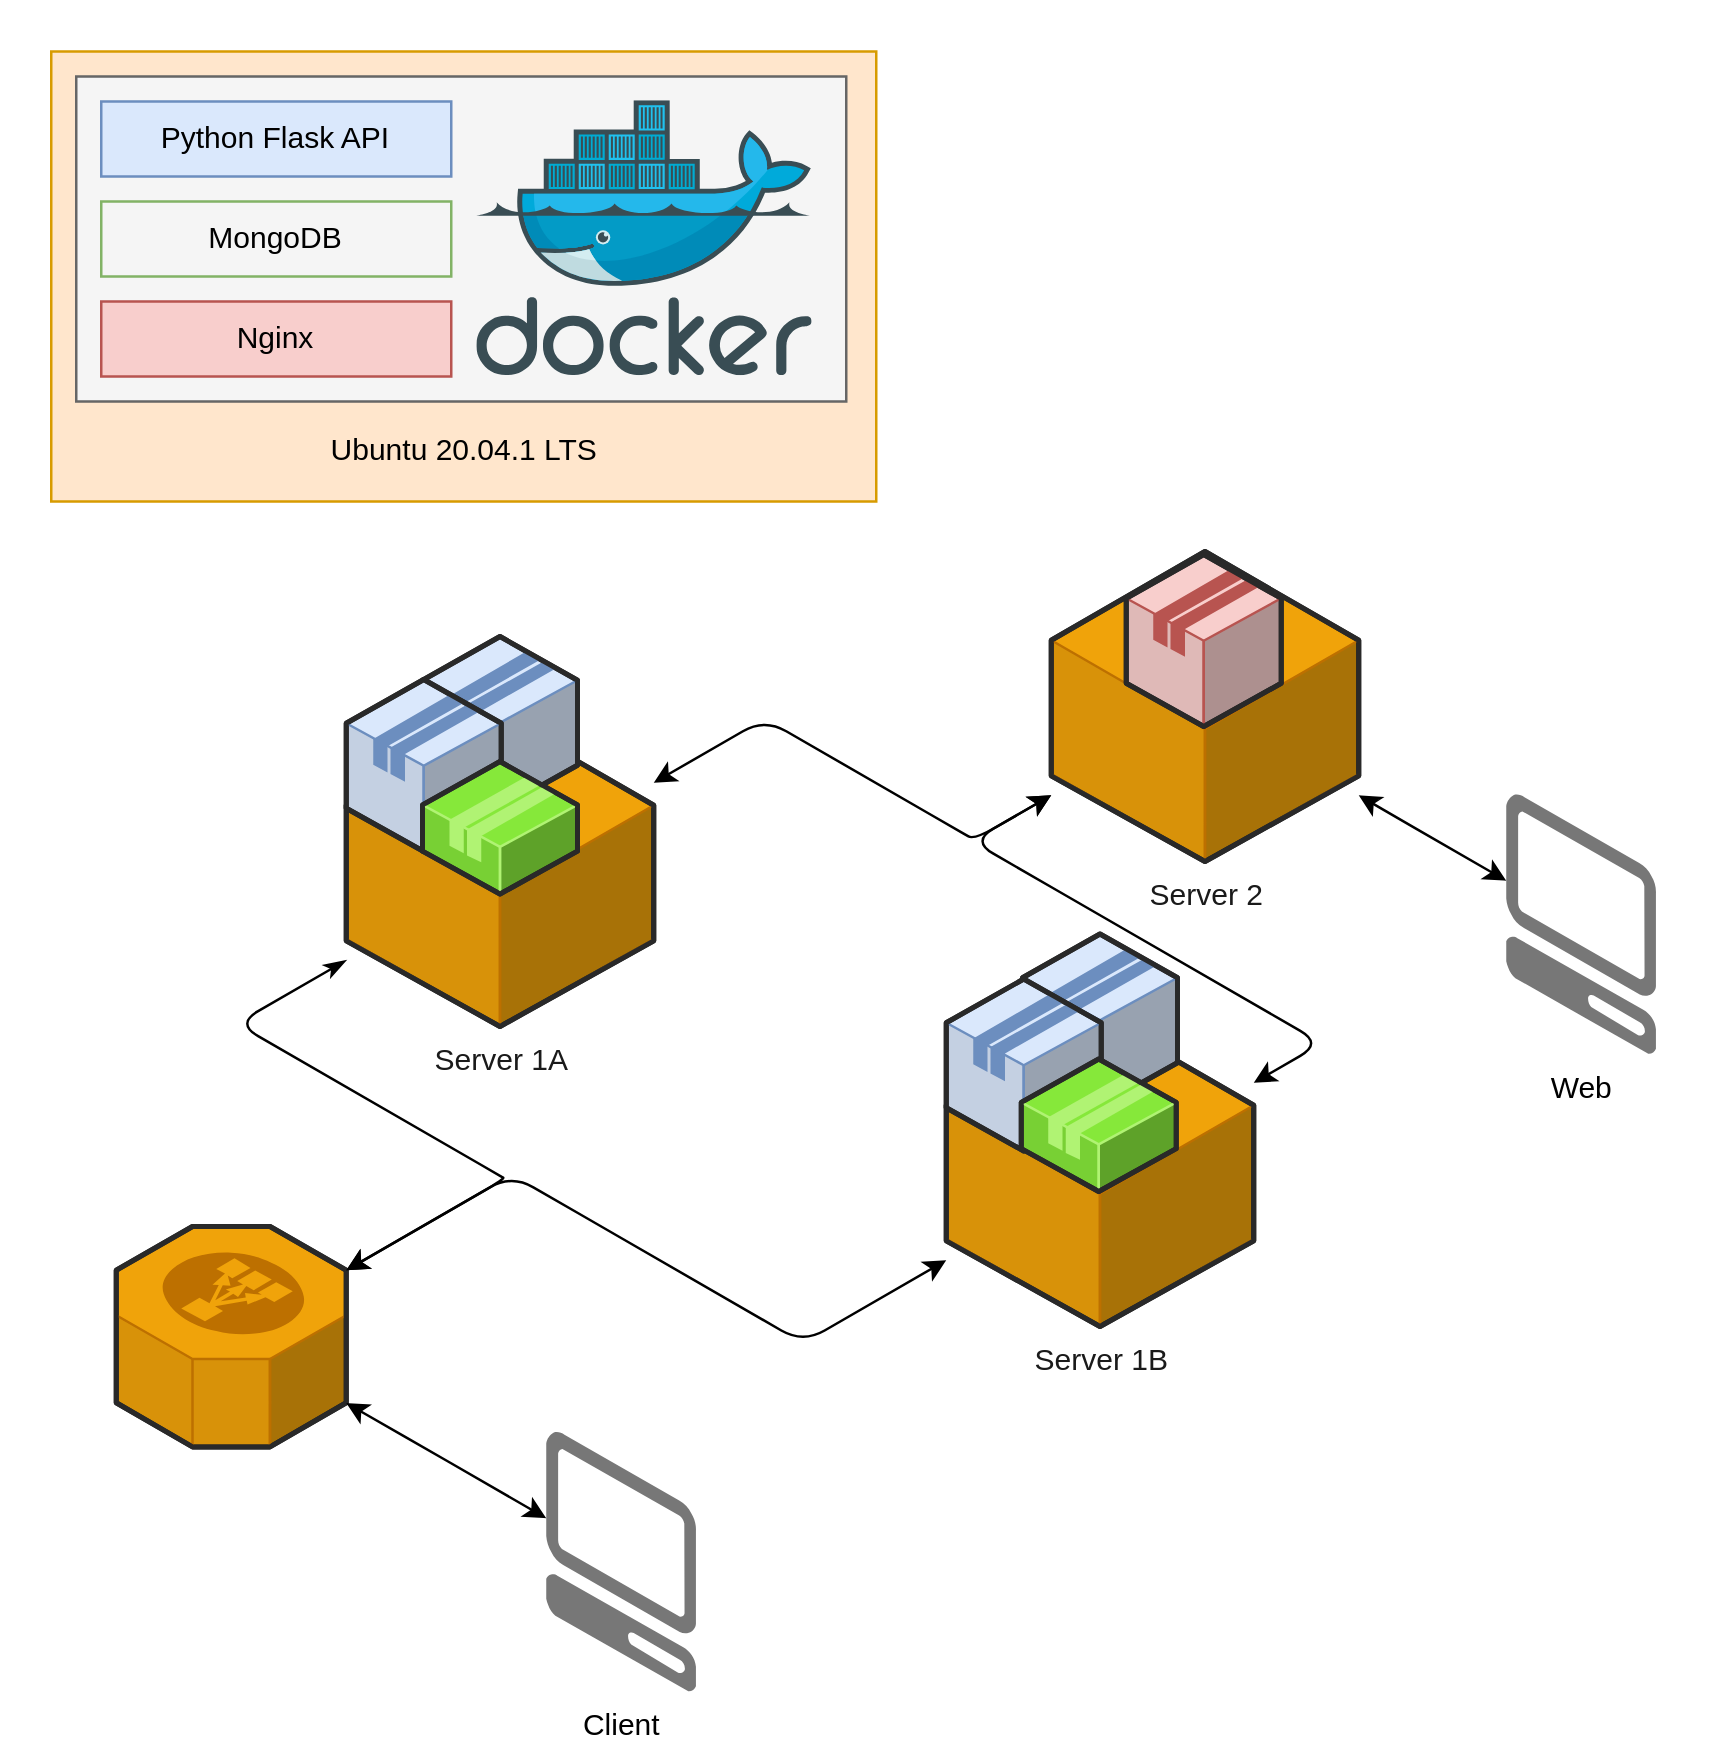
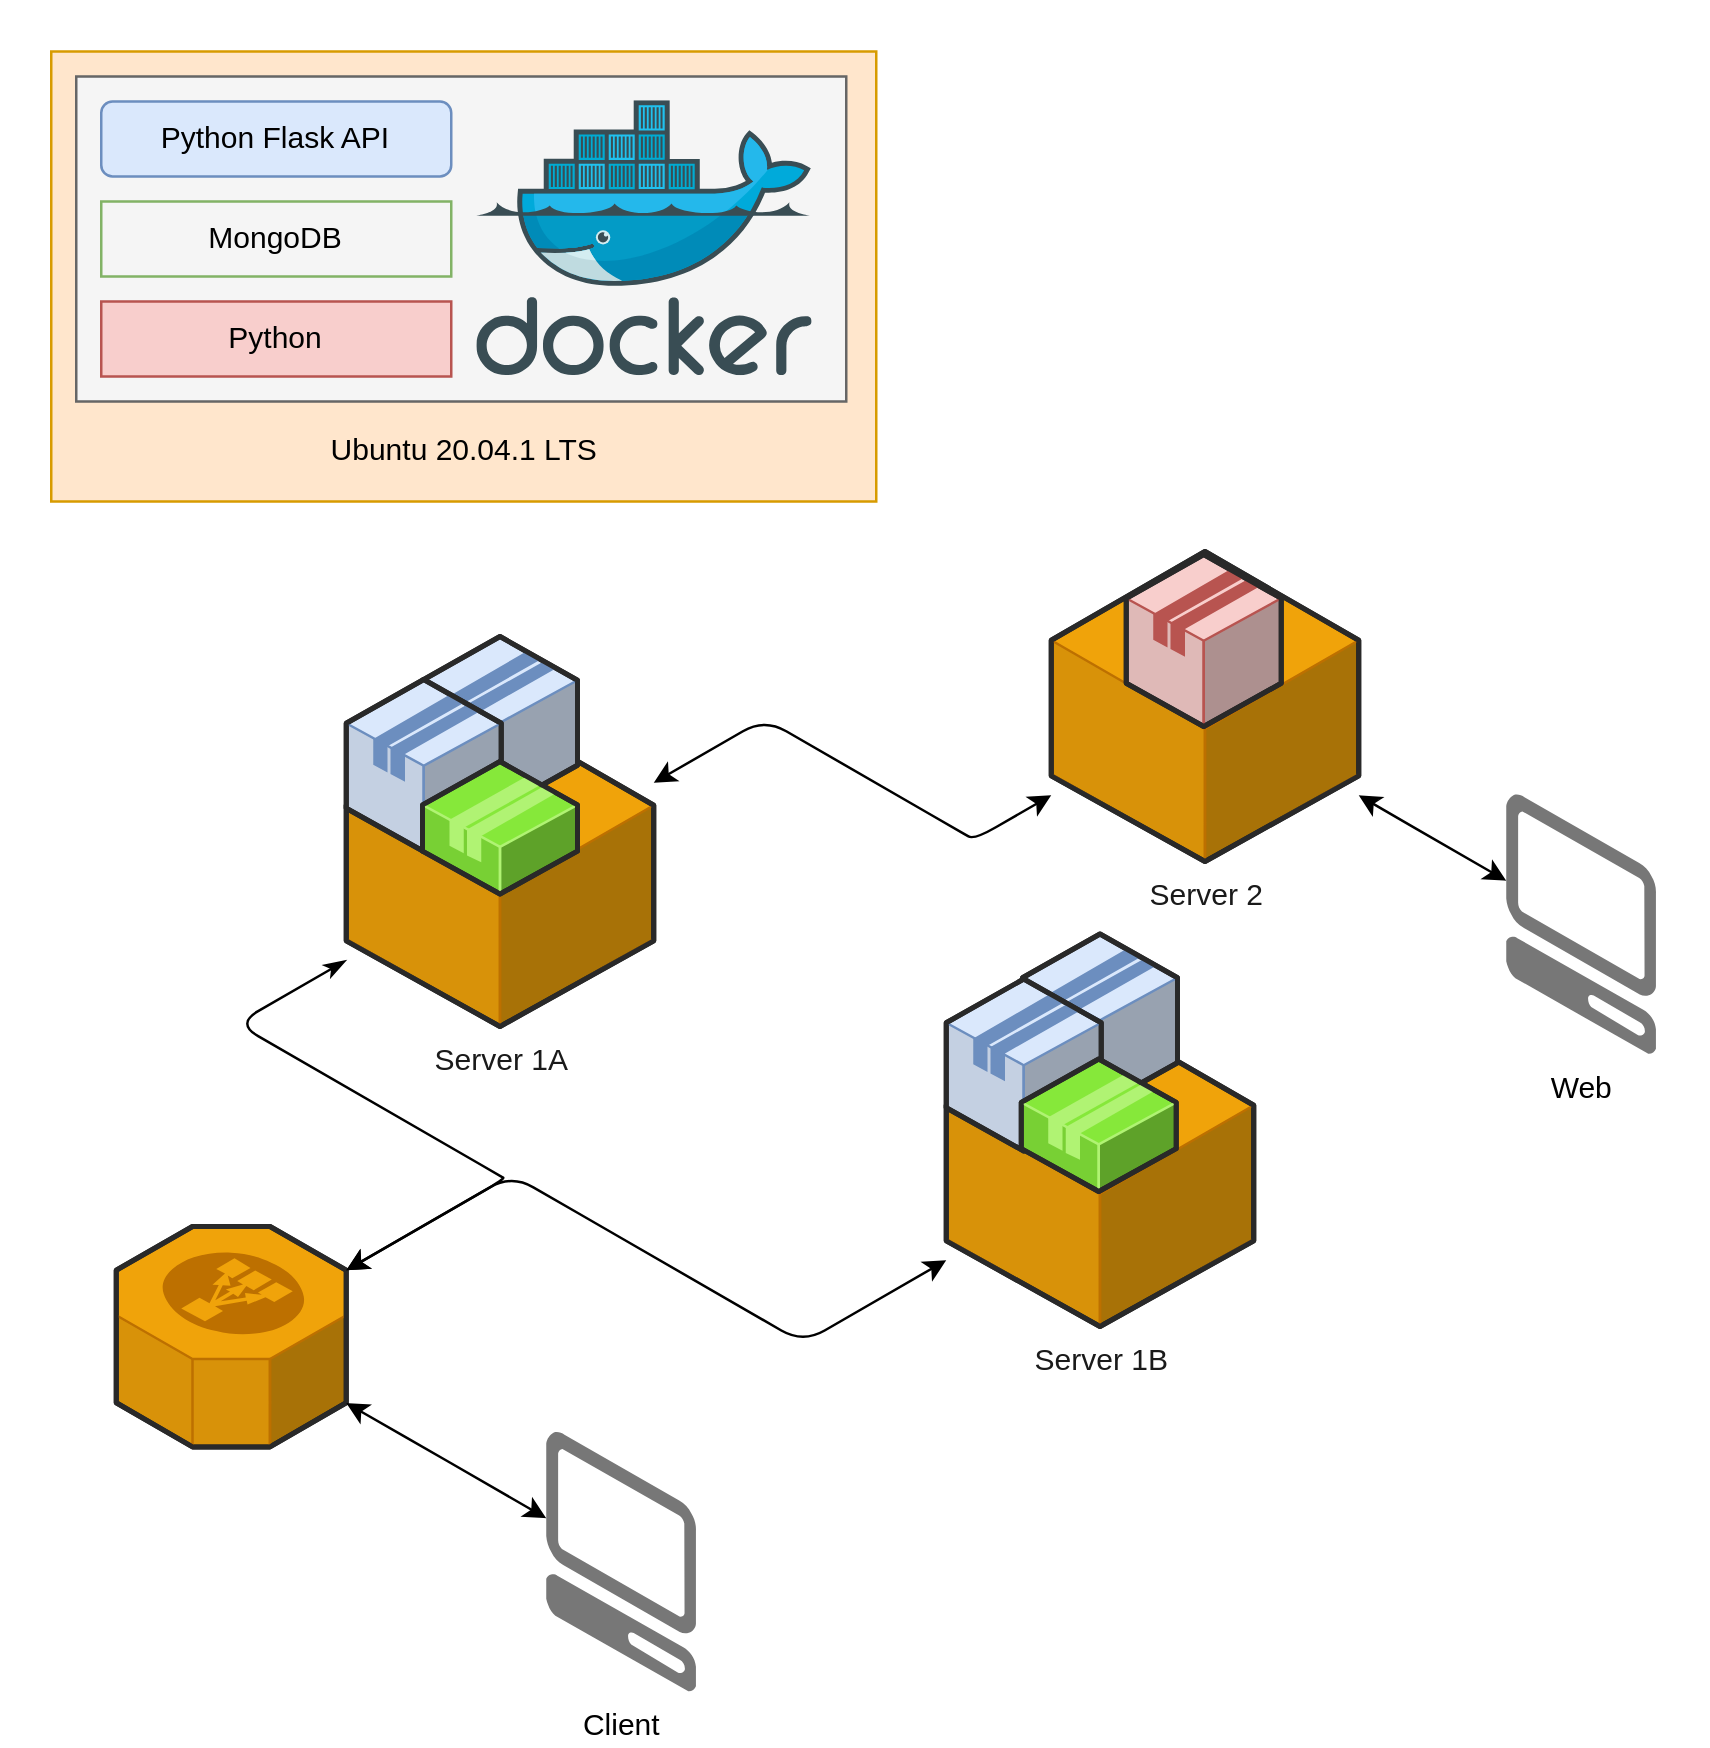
(276, 139) -> (276, 139)
(276, 339) -> (276, 339)
(1173, 957) -> none
